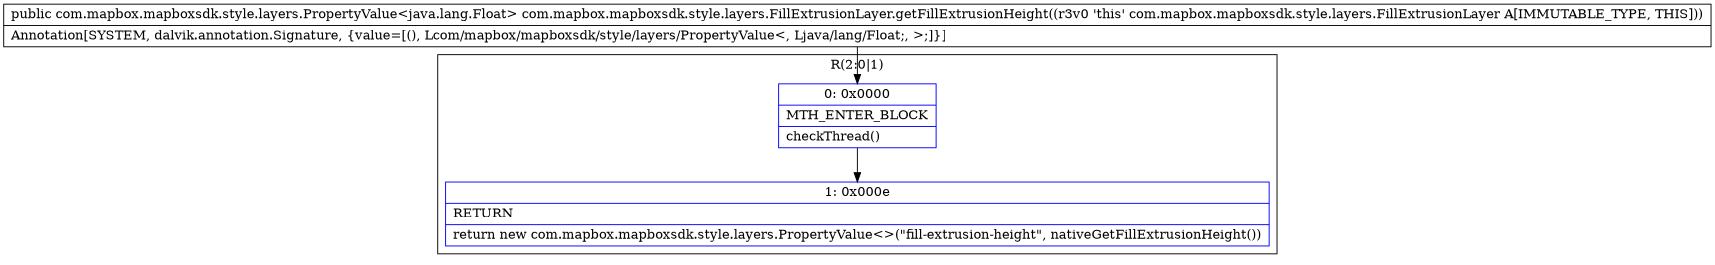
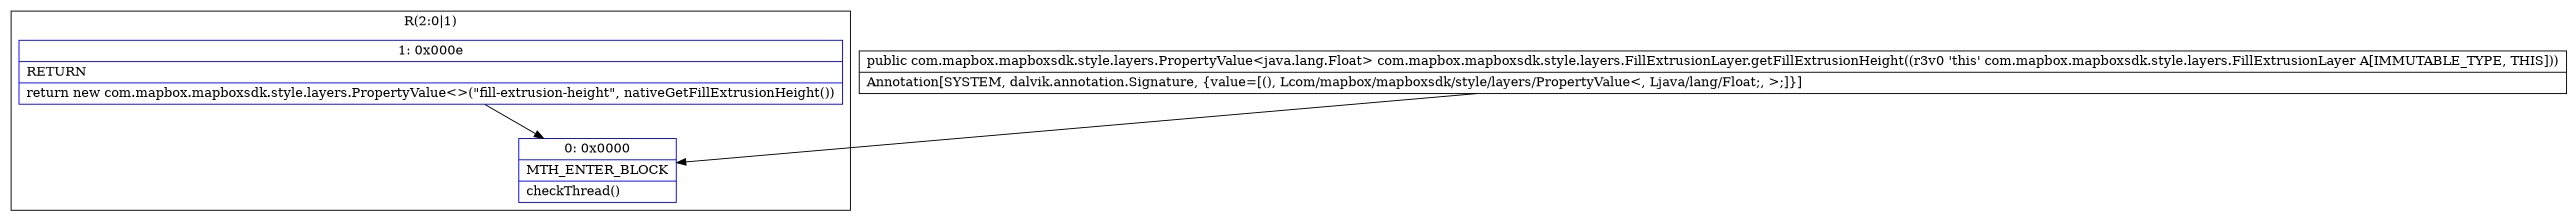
(857, 160) -> (510, 119)
